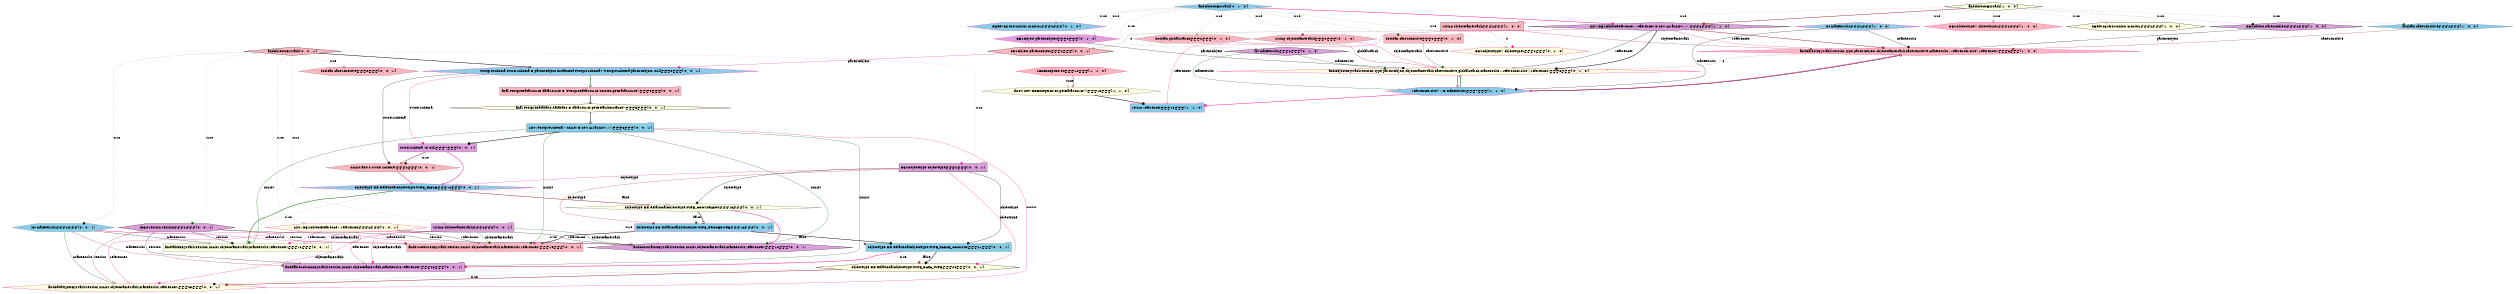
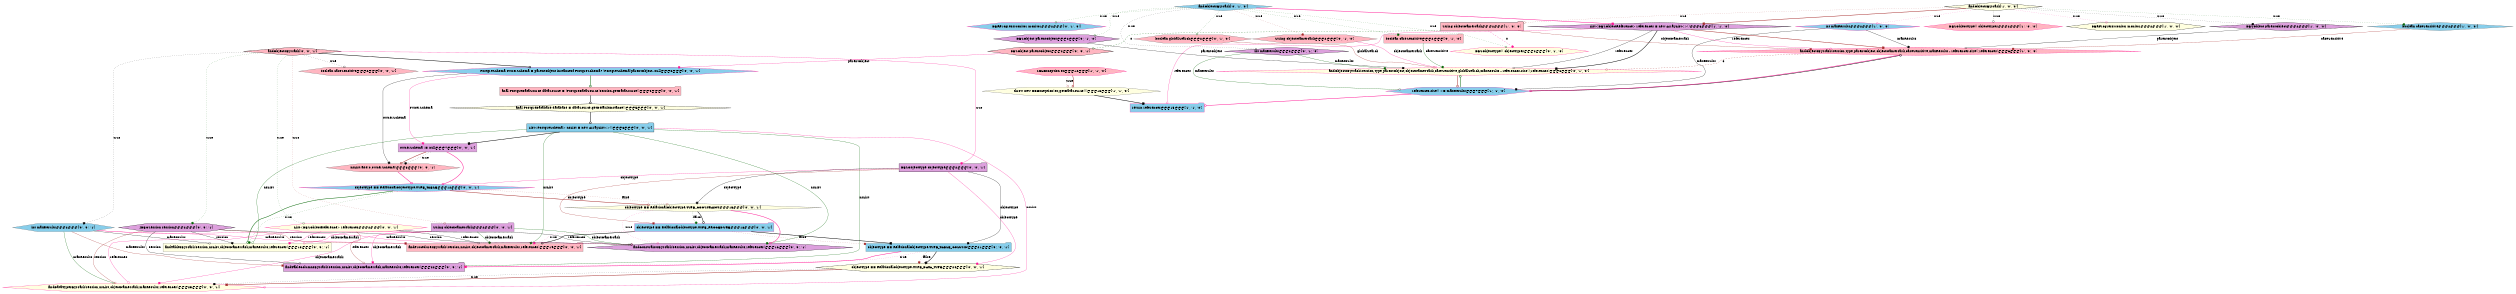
(1056, 39) -> (1056, 39)
(706, 55) -> (706, 55)
(1309, 100) -> (1309, 100)
